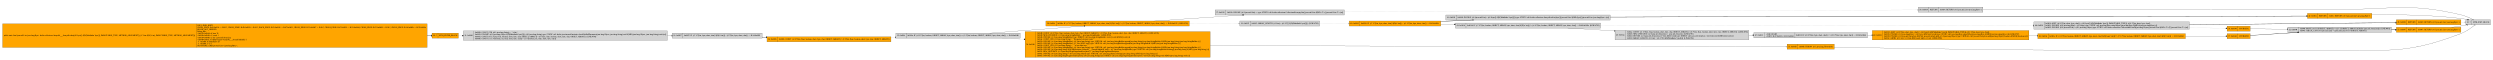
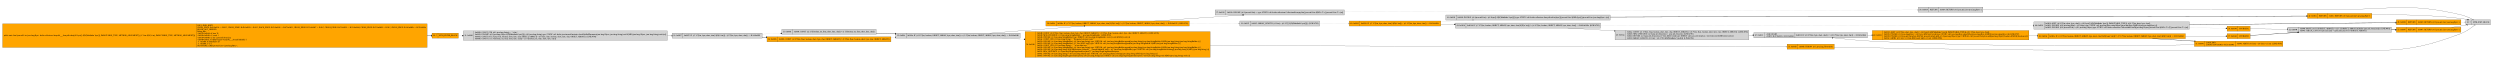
(1457, 21) -> (1457, 21)
none -> (829, 32)
none -> (2239, 44)
